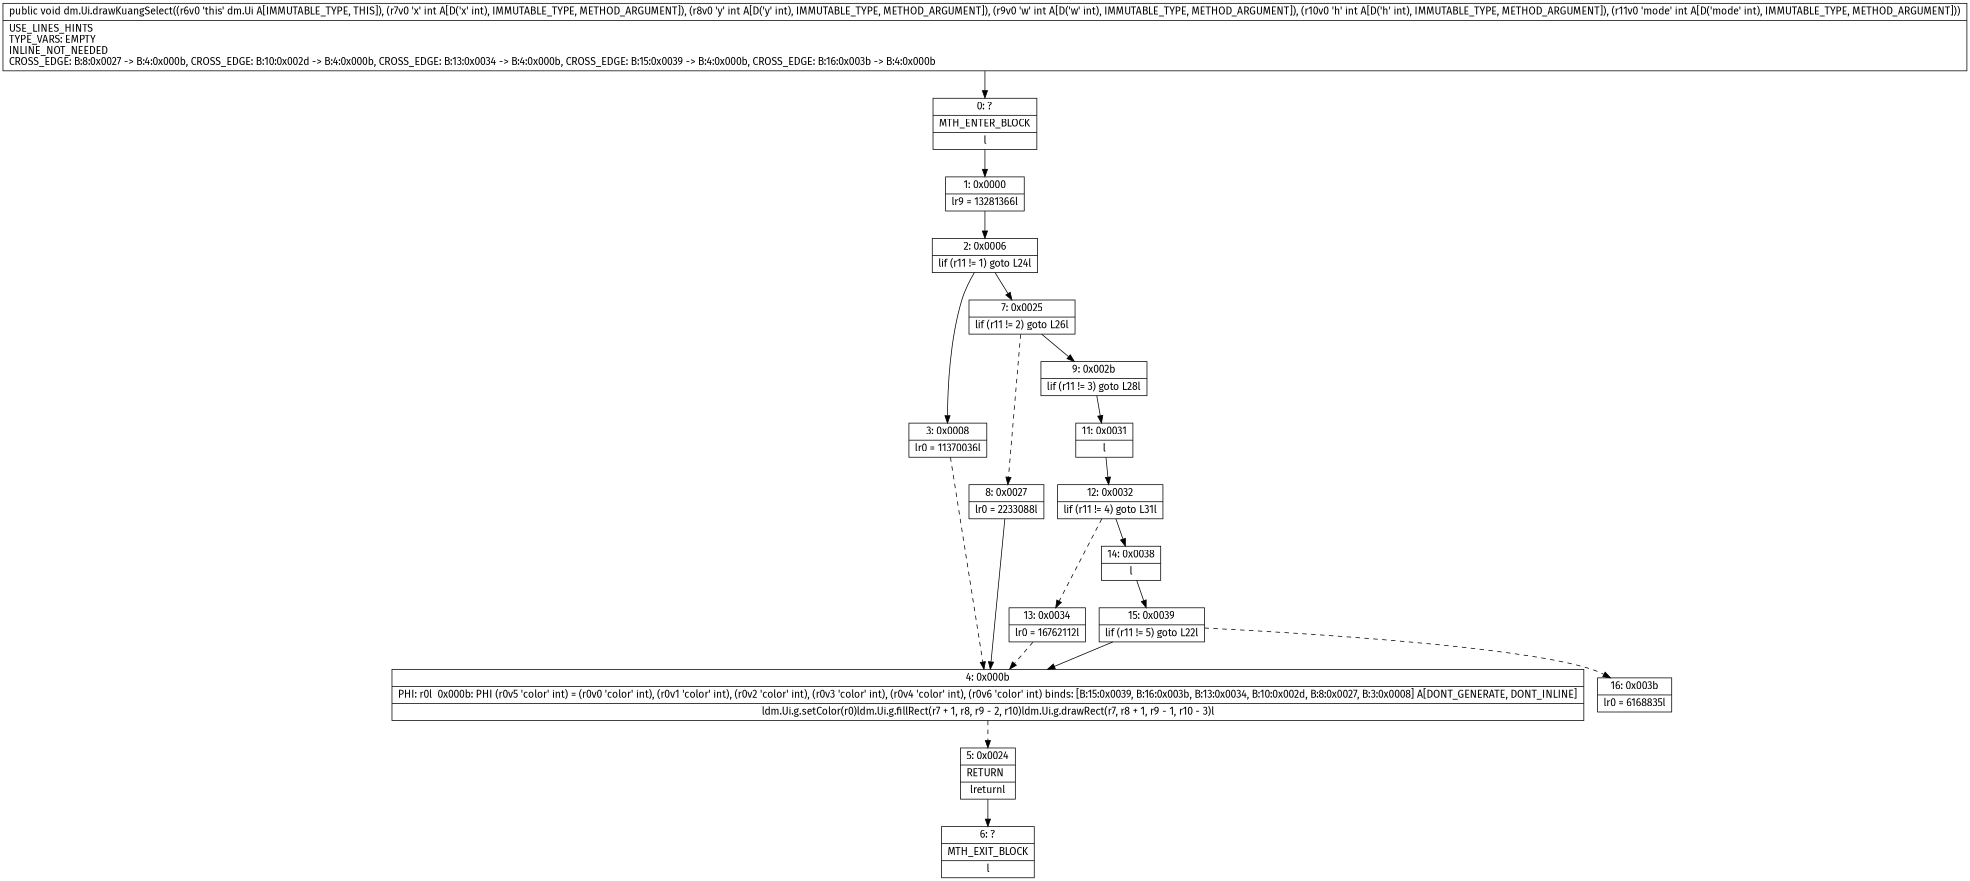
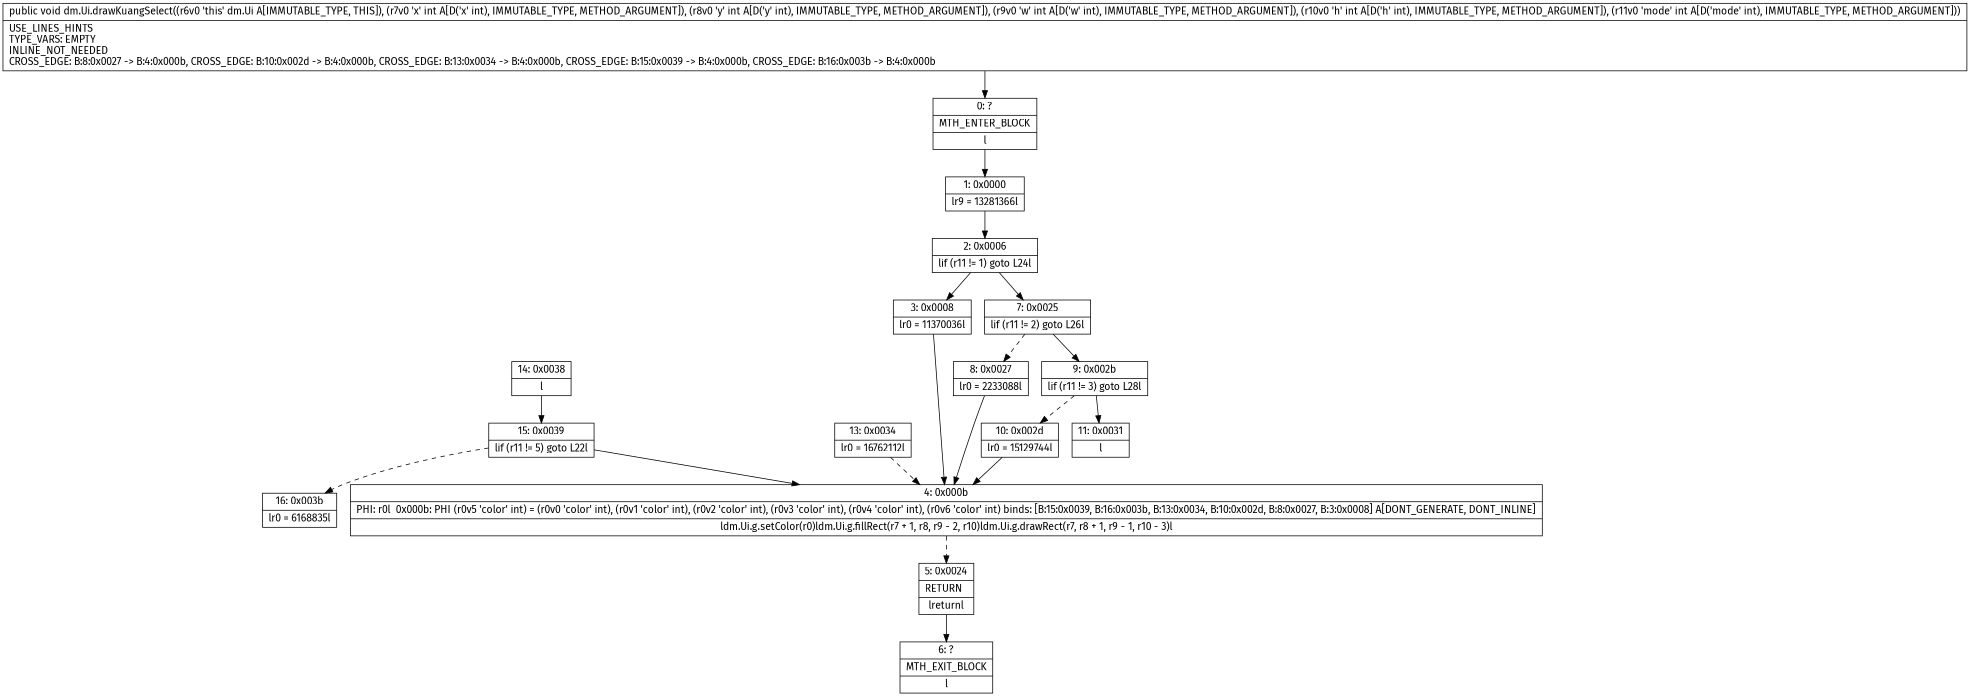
none -> (1020, 440)
(1110, 502) -> none
(967, 560) -> (939, 406)
